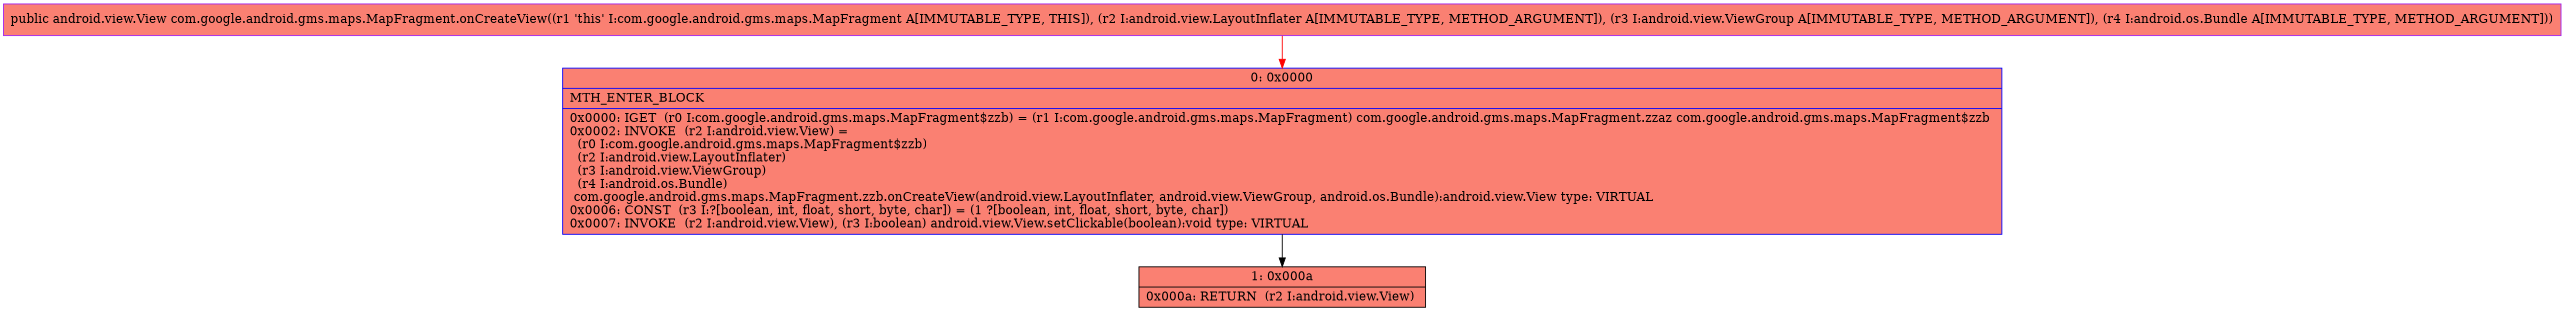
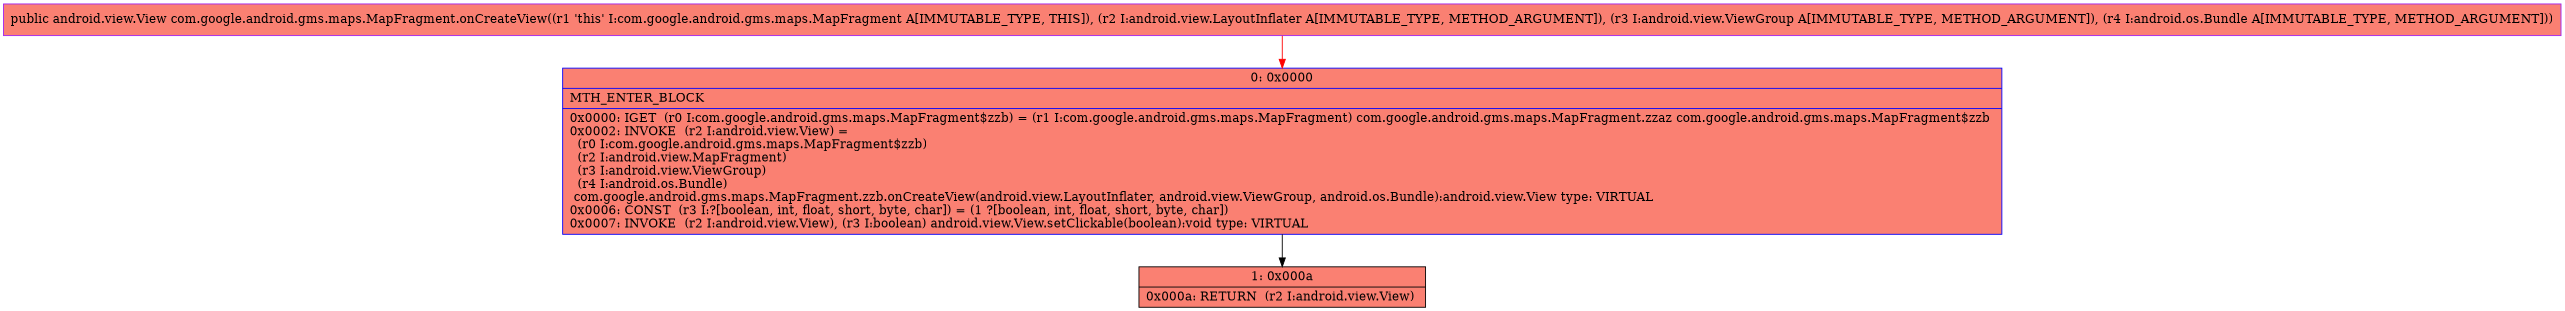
(678, 158) -> (678, 158)
